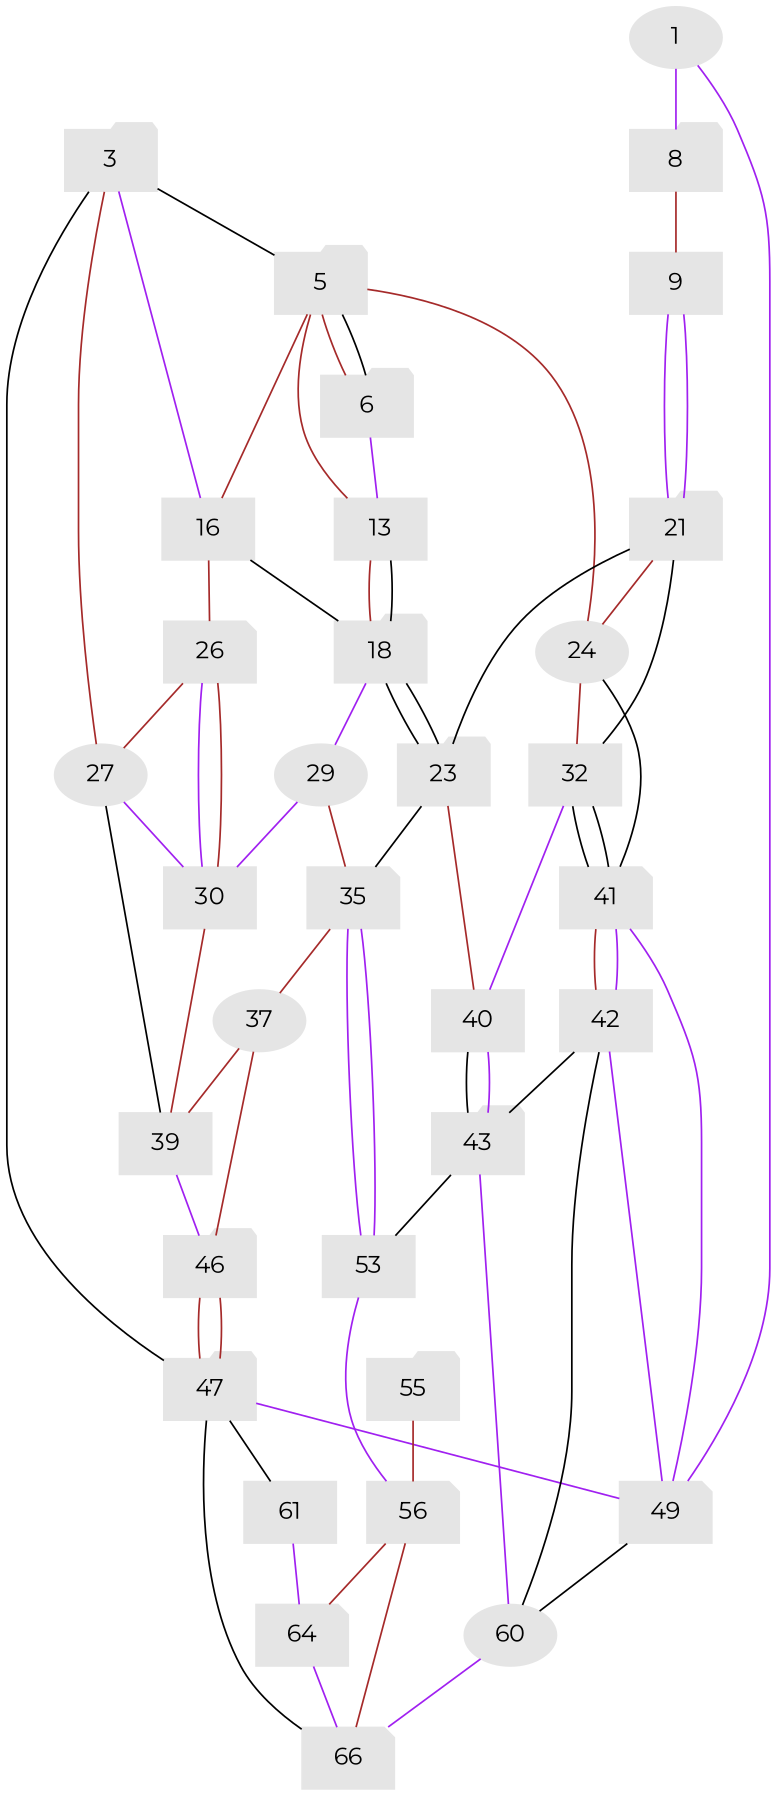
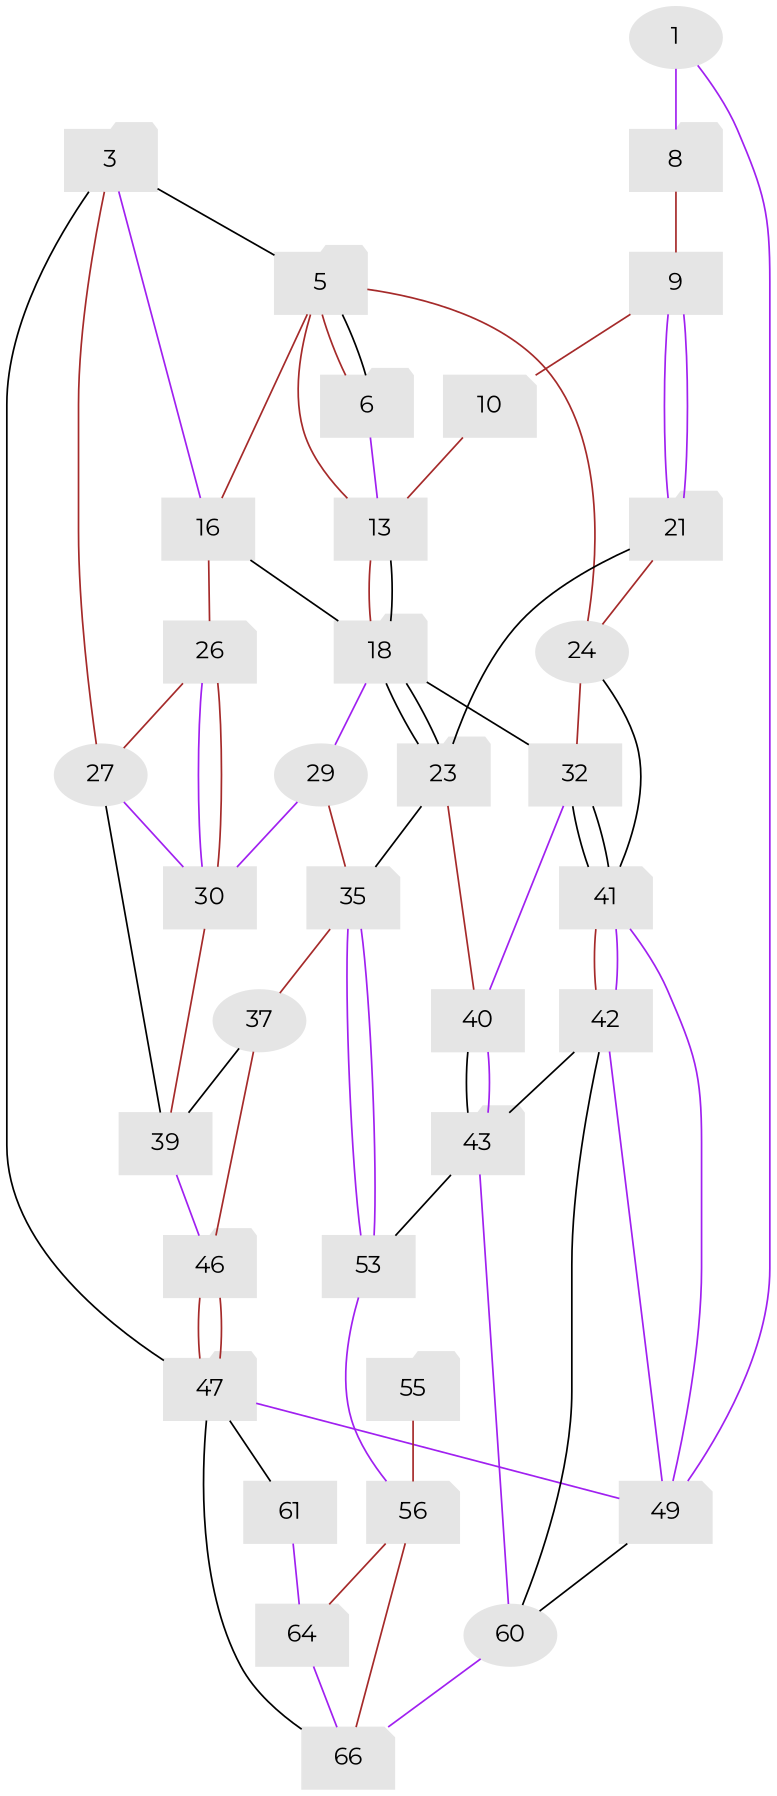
none -> (490, 406)
(653, 658) -> (478, 713)
(214, 1081) -> (214, 1081)
